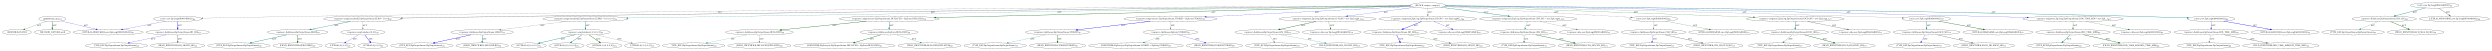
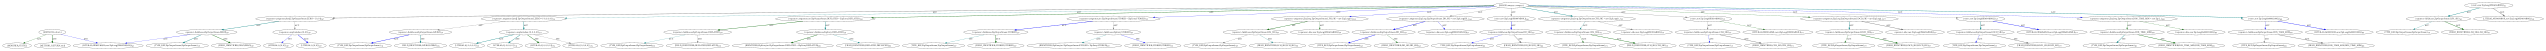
(144, 25) -> (159, 39)
(1961, 25) -> (2015, 25)
